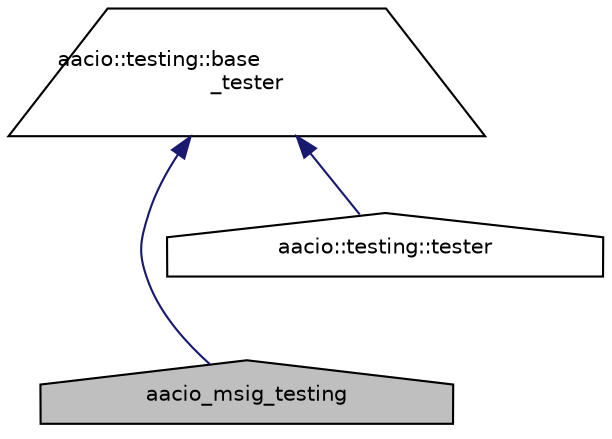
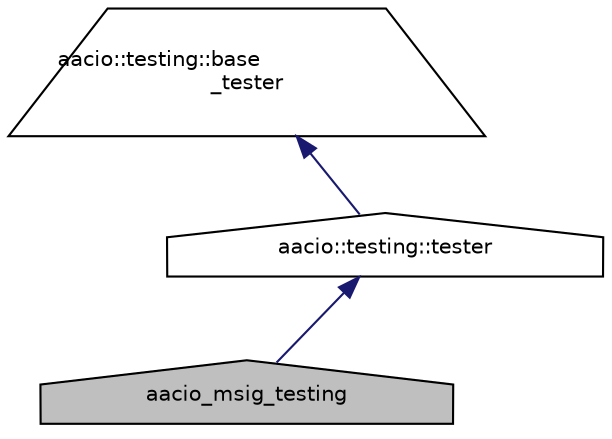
(143, 266) -> (310, 328)
